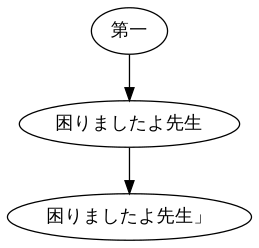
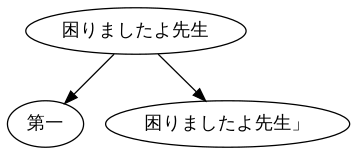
(129, 71) -> (94, 74)
